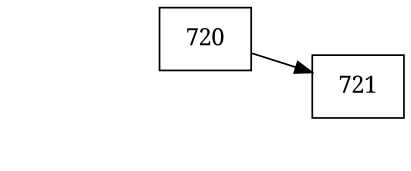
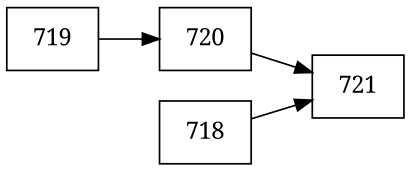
none -> (53, 39)
none -> (205, 132)
